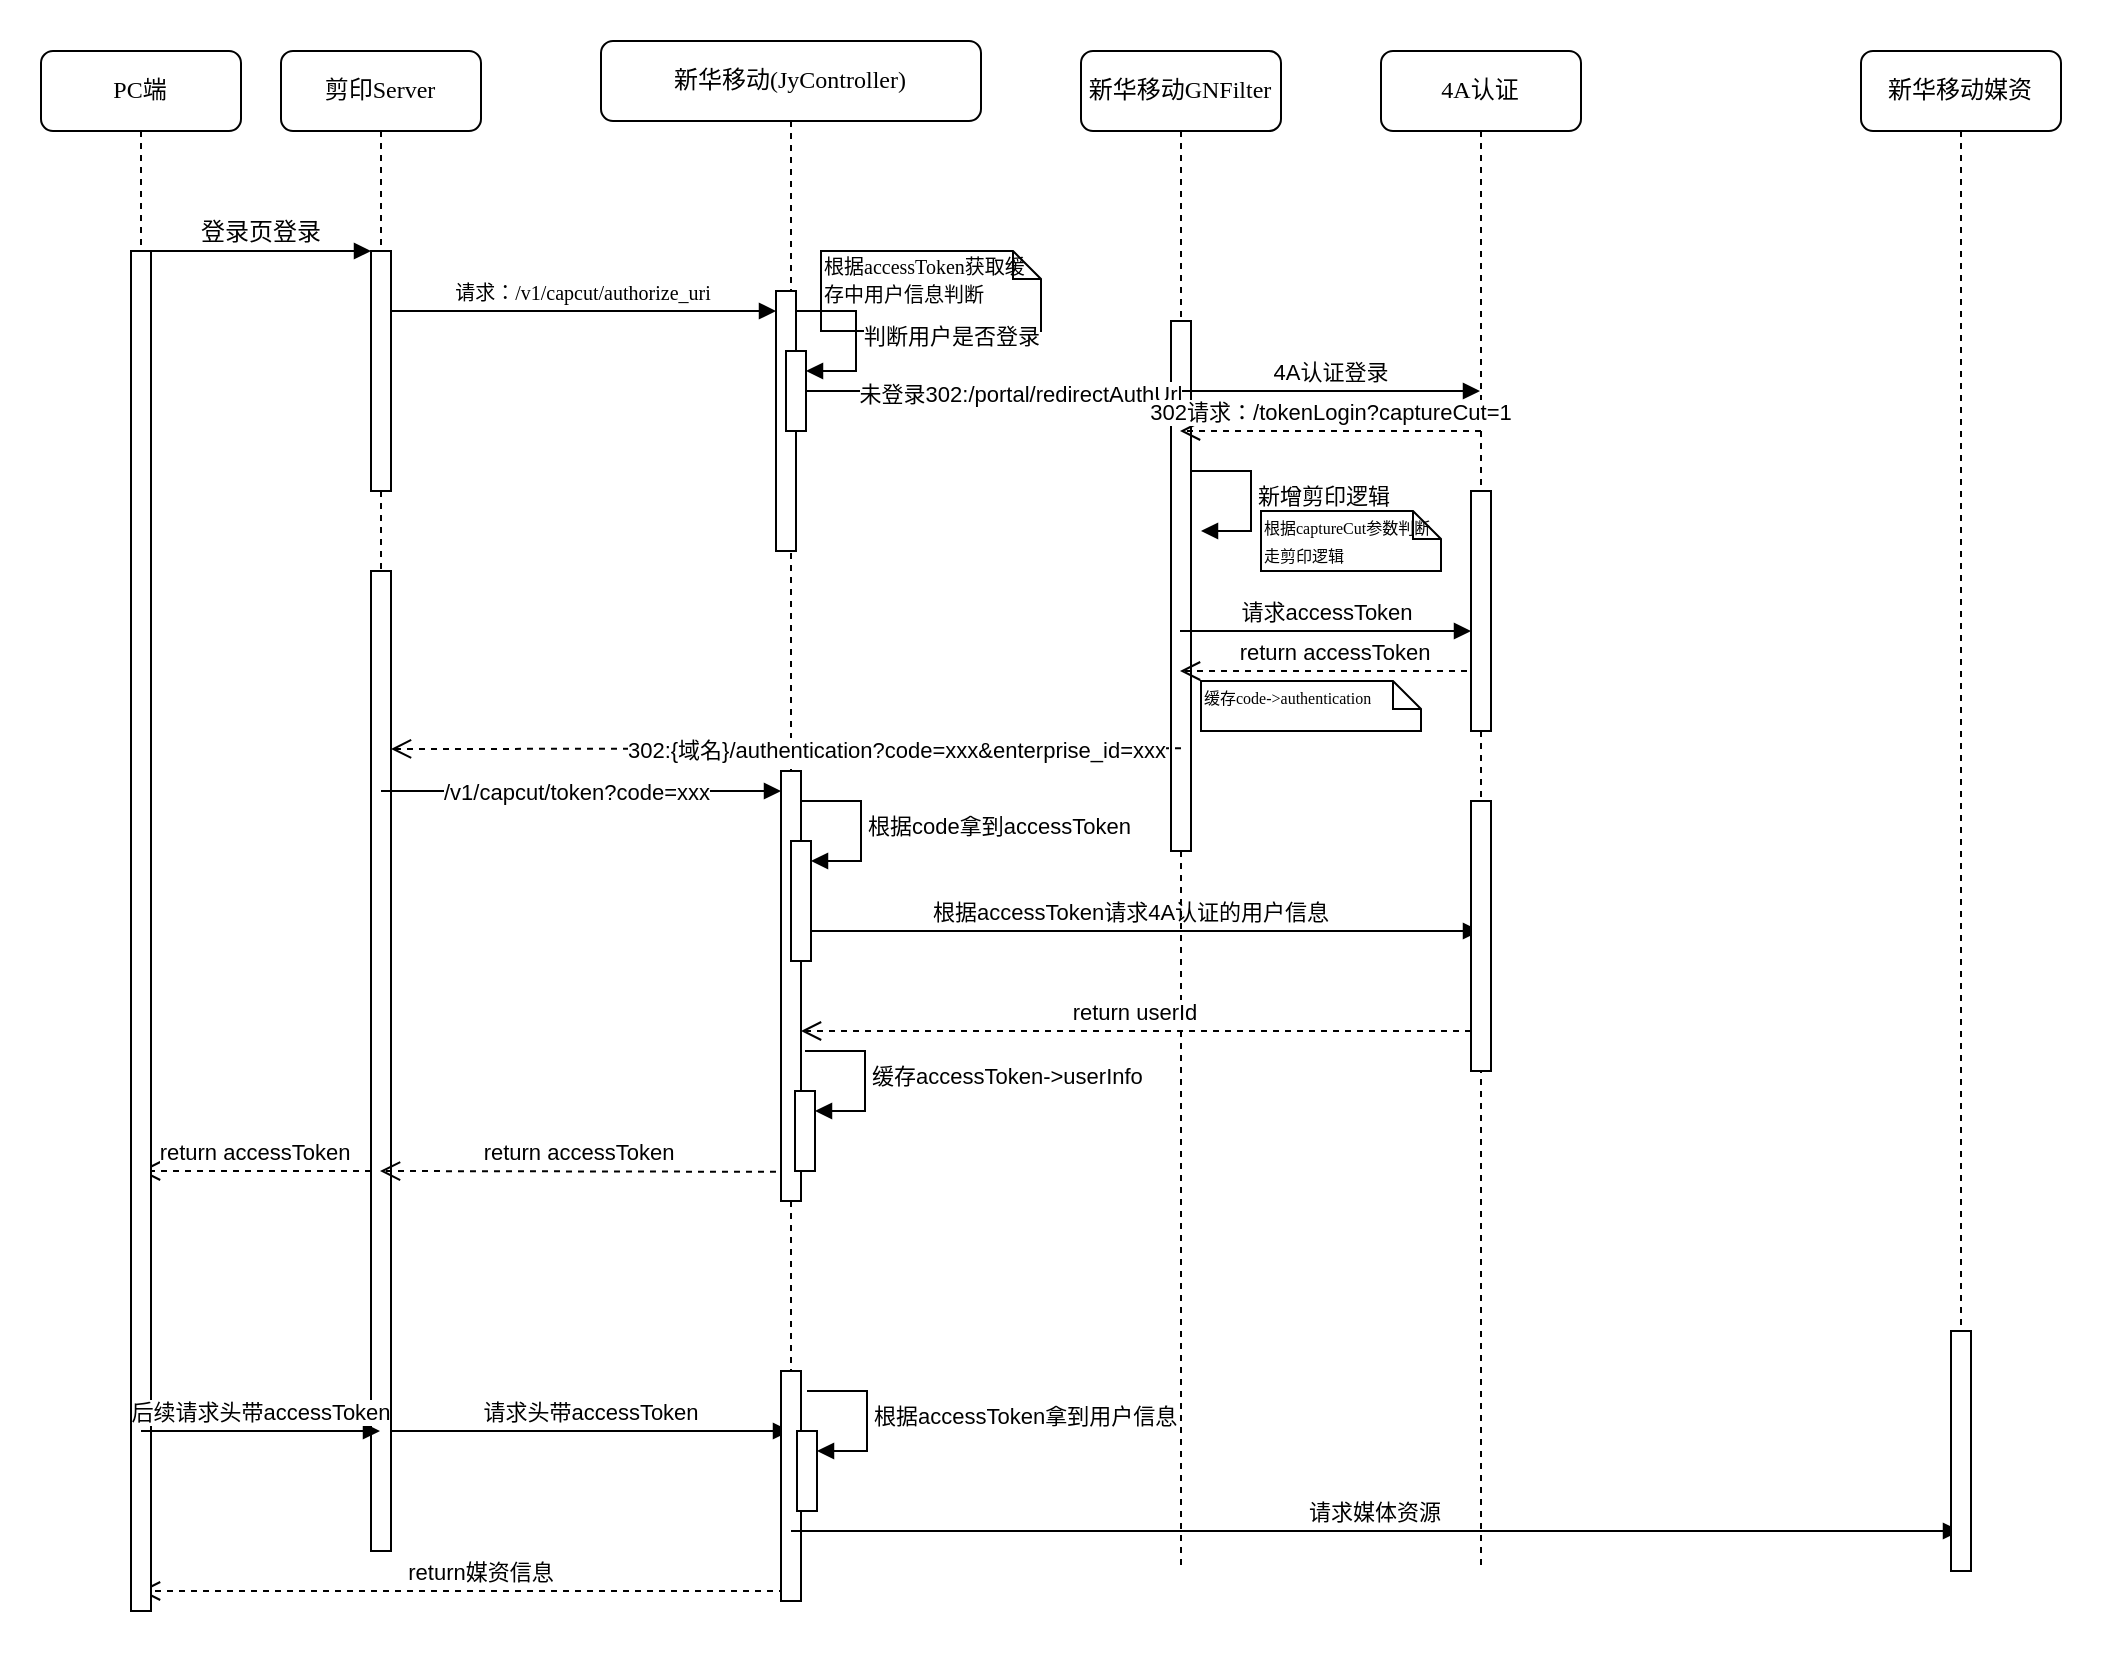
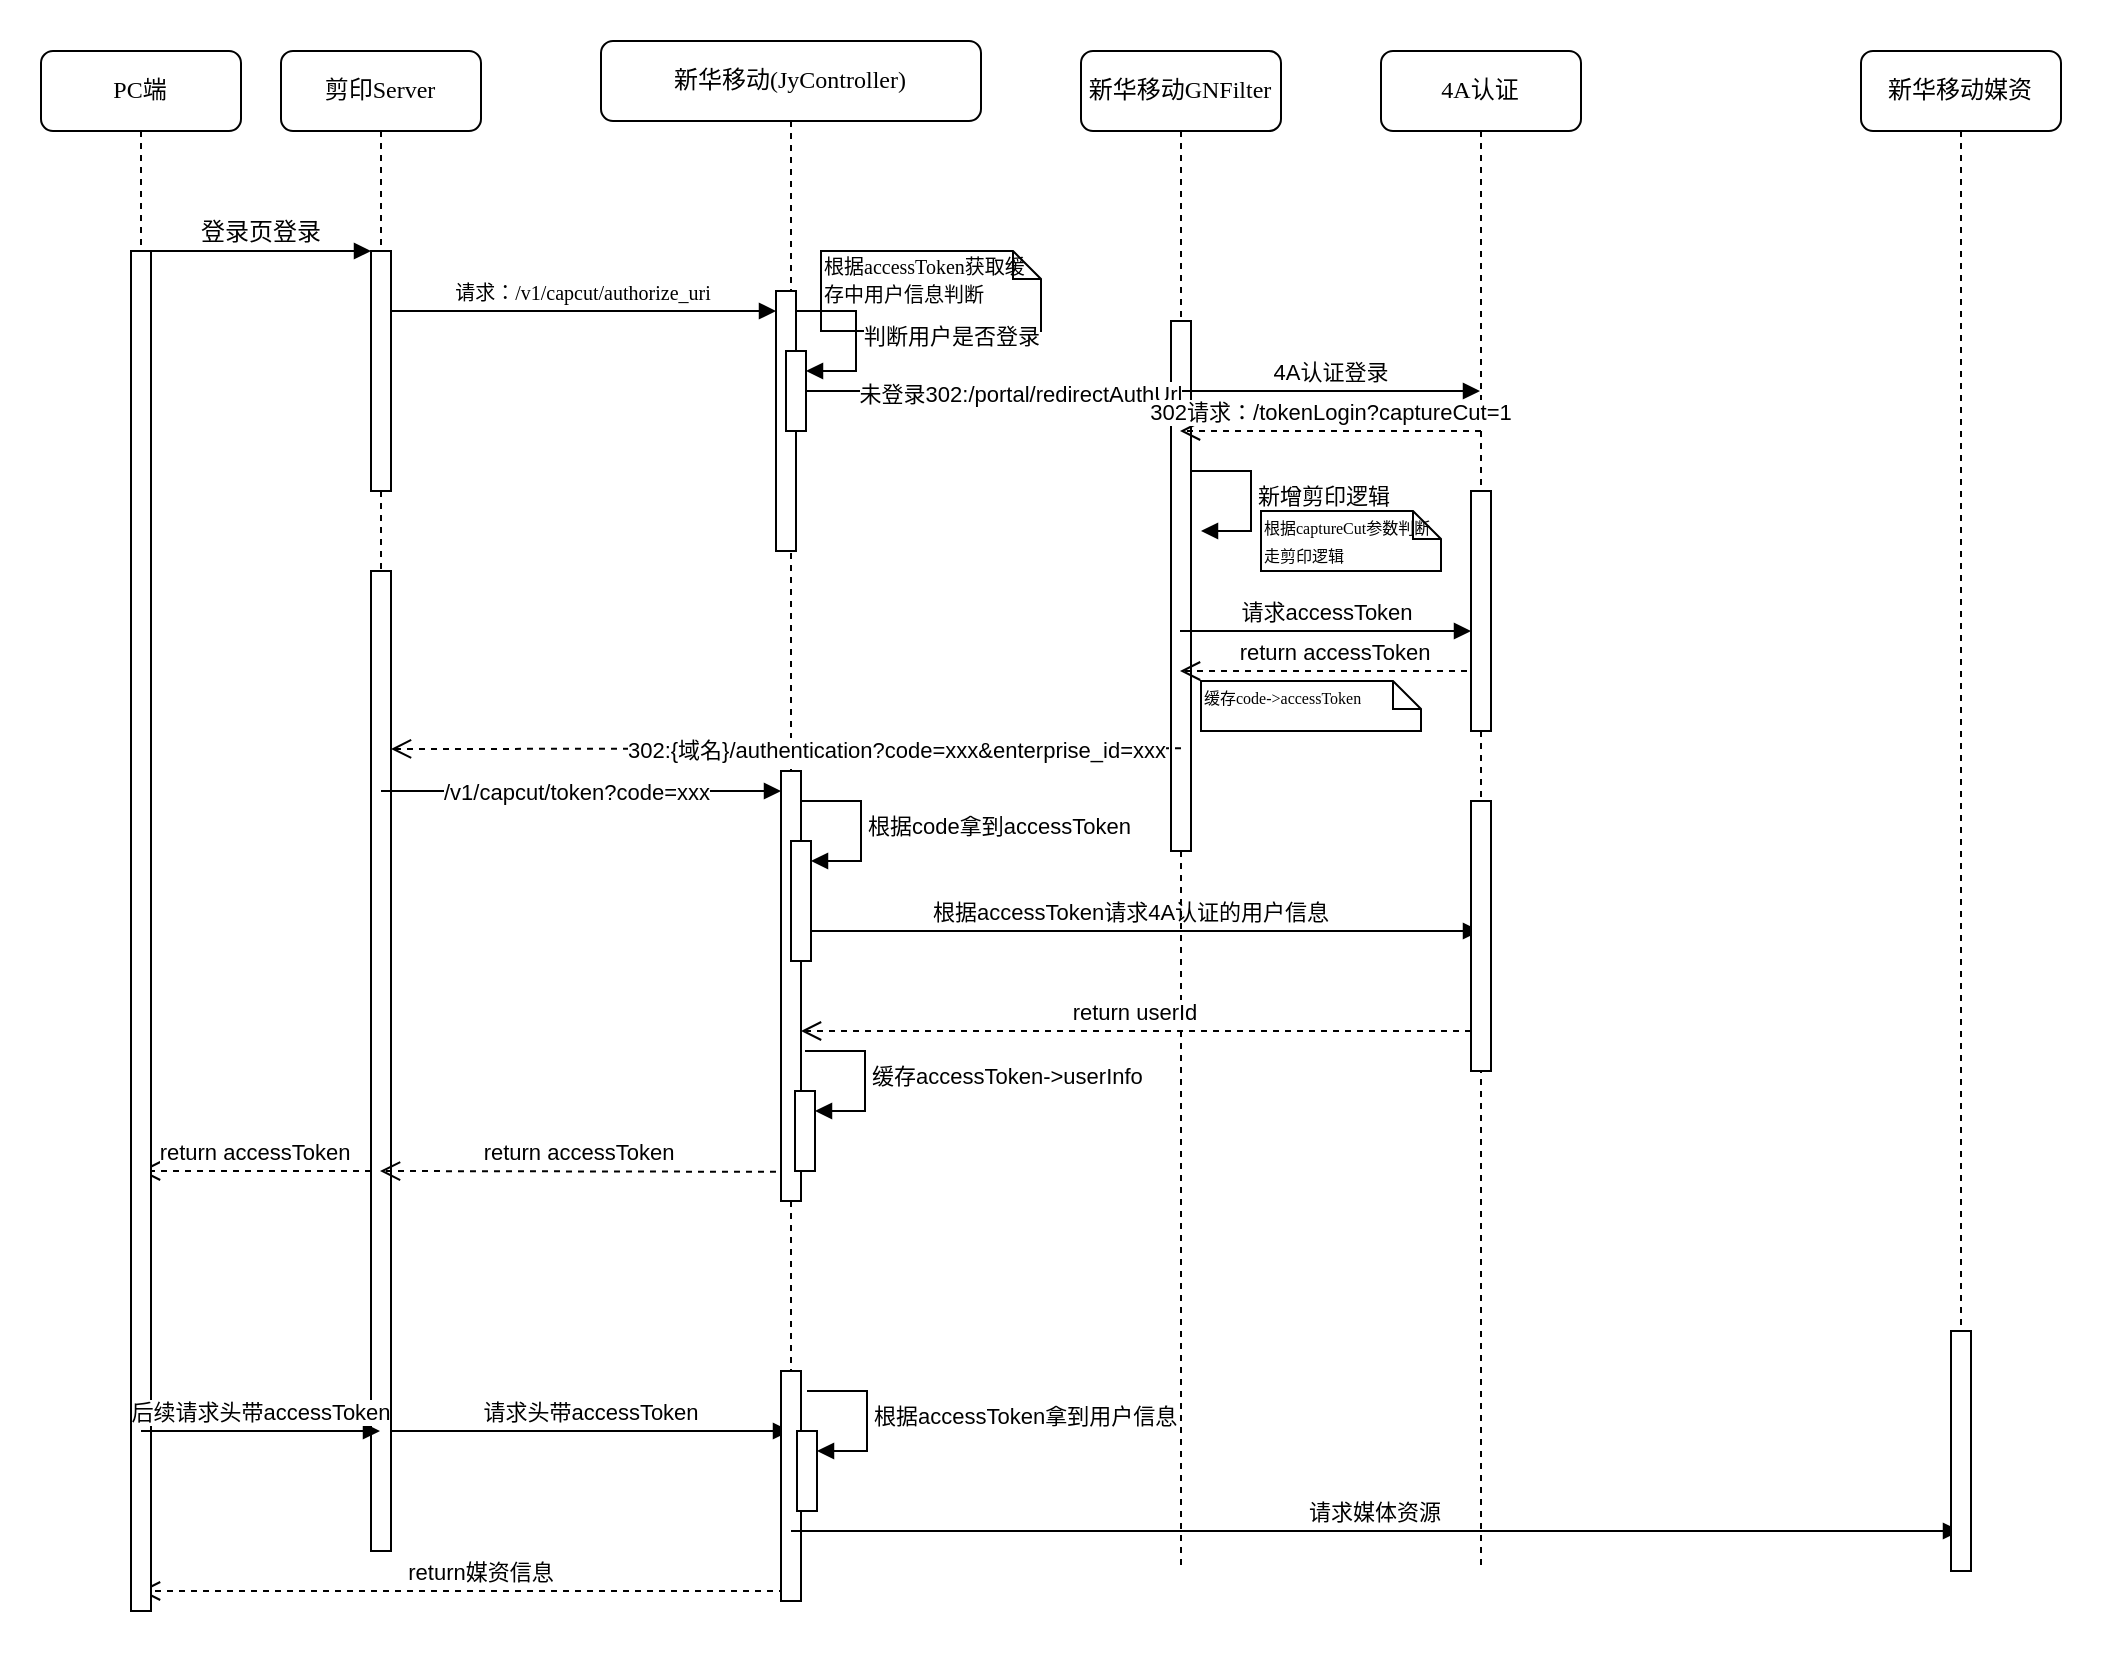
(1313, 712) -> (1313, 712)
